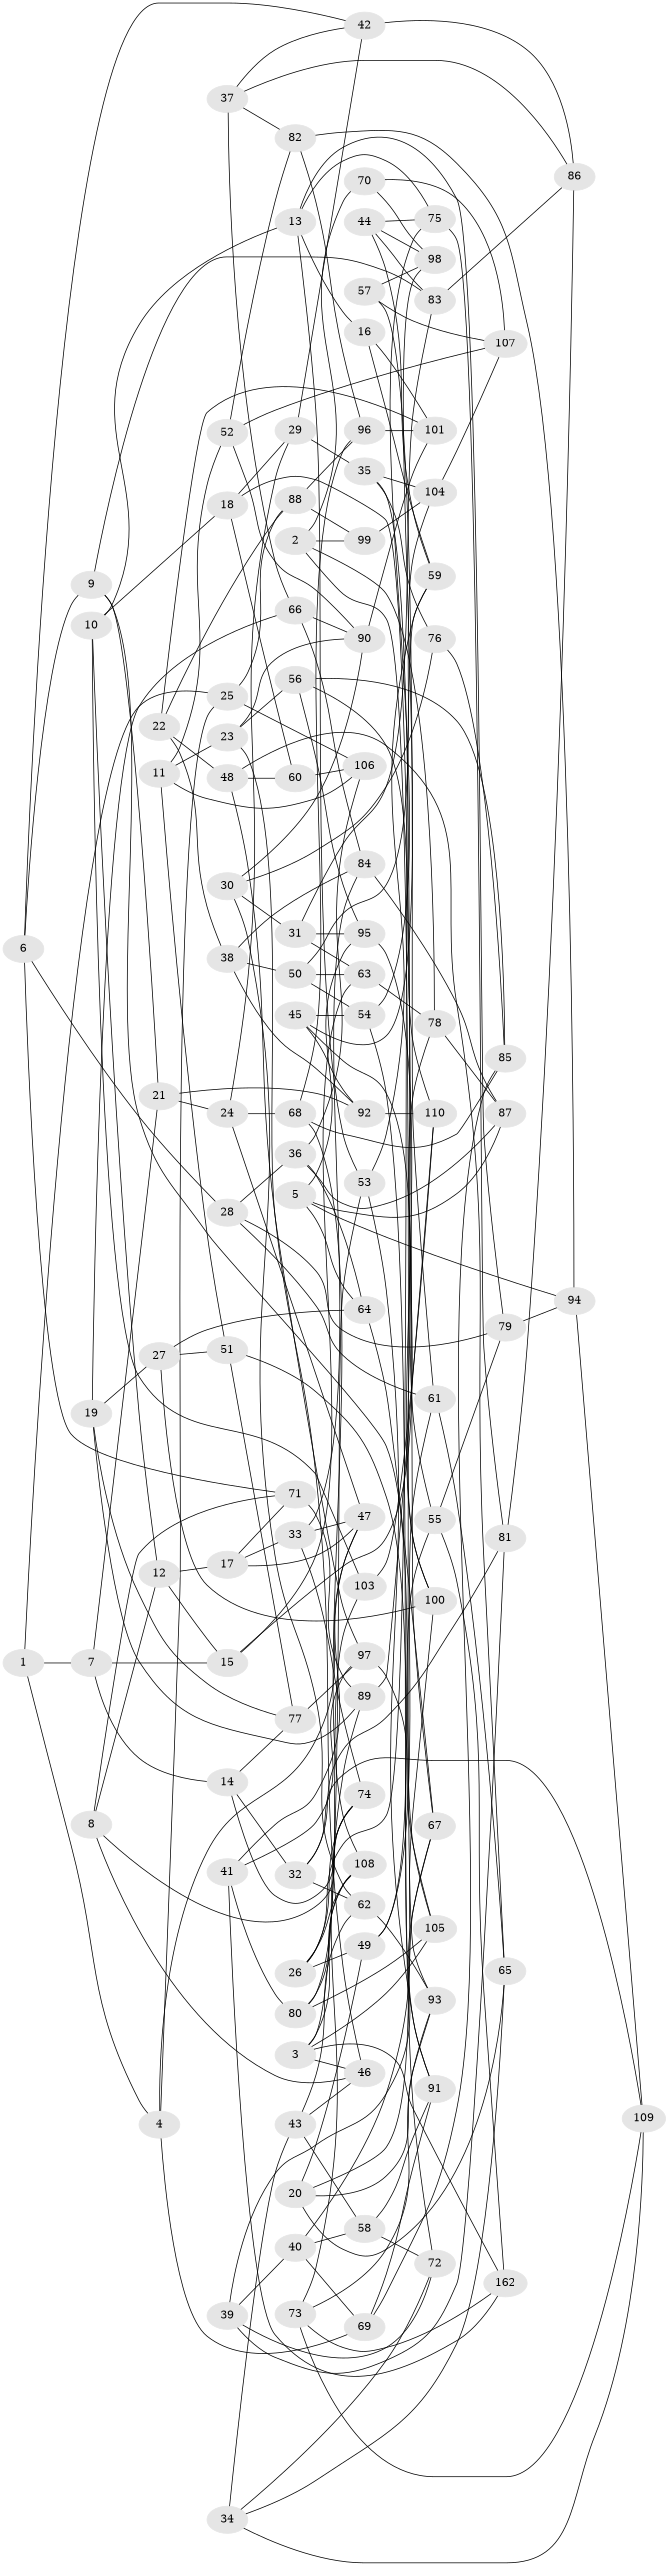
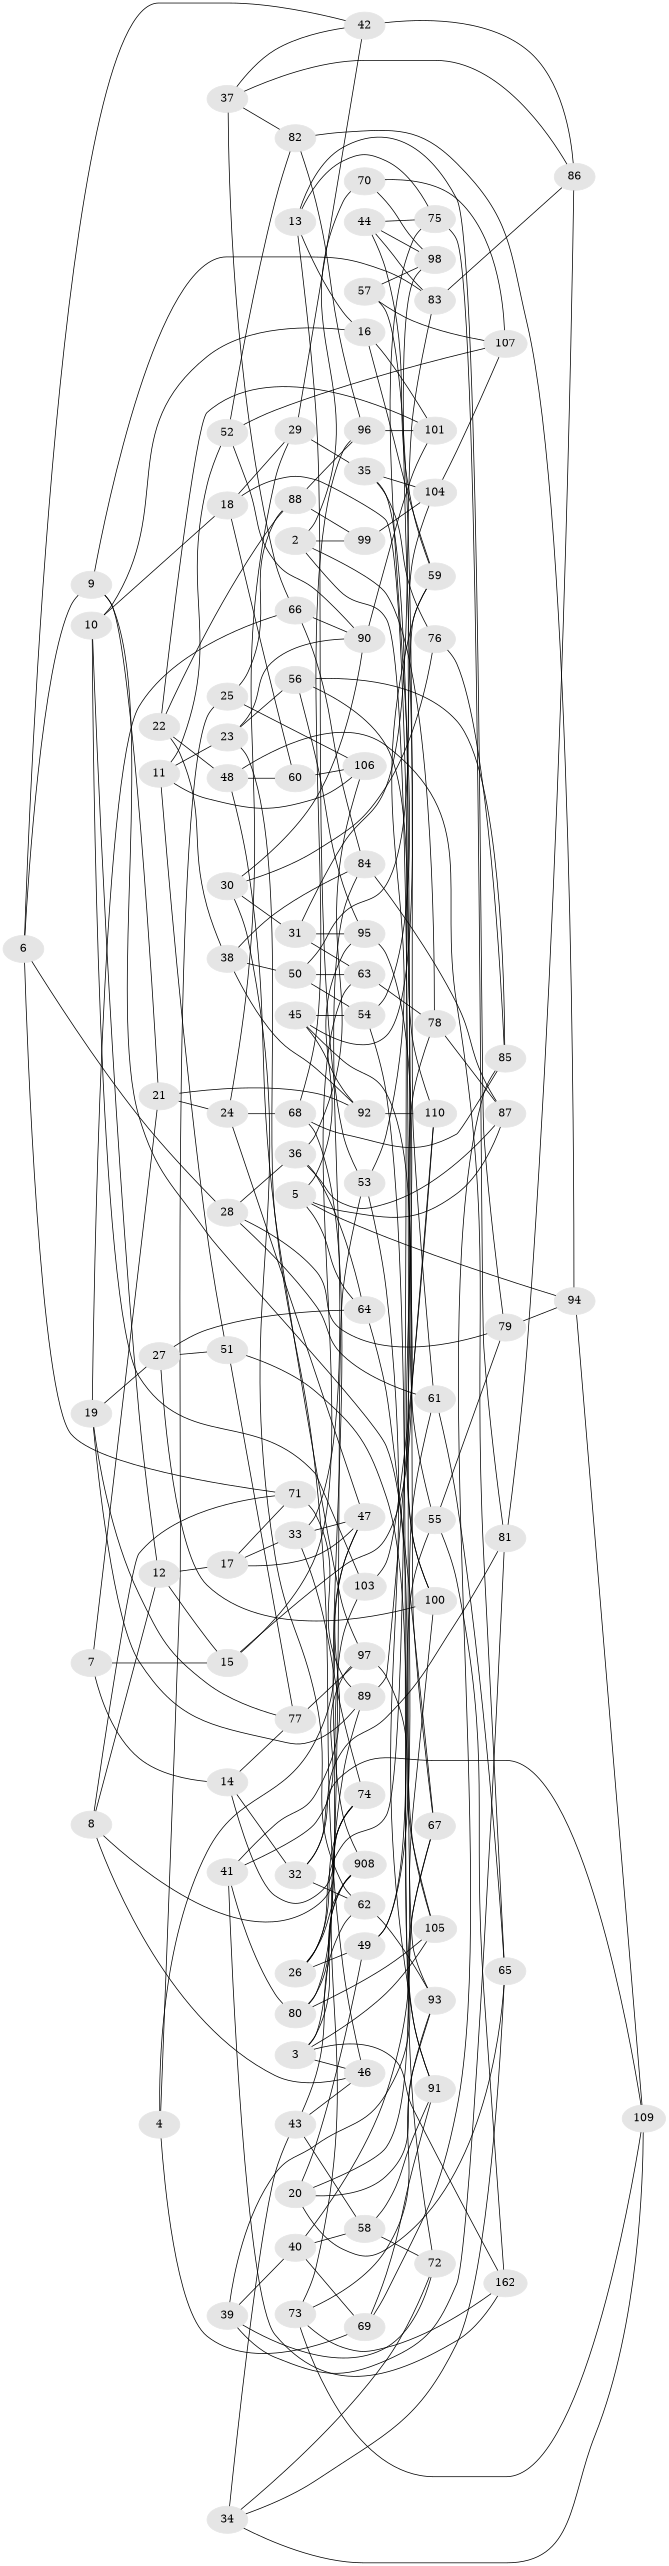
(117, 385) -> (163, 412)
(23, 1663) -> none
(365, 1865) -> (365, 1865)
